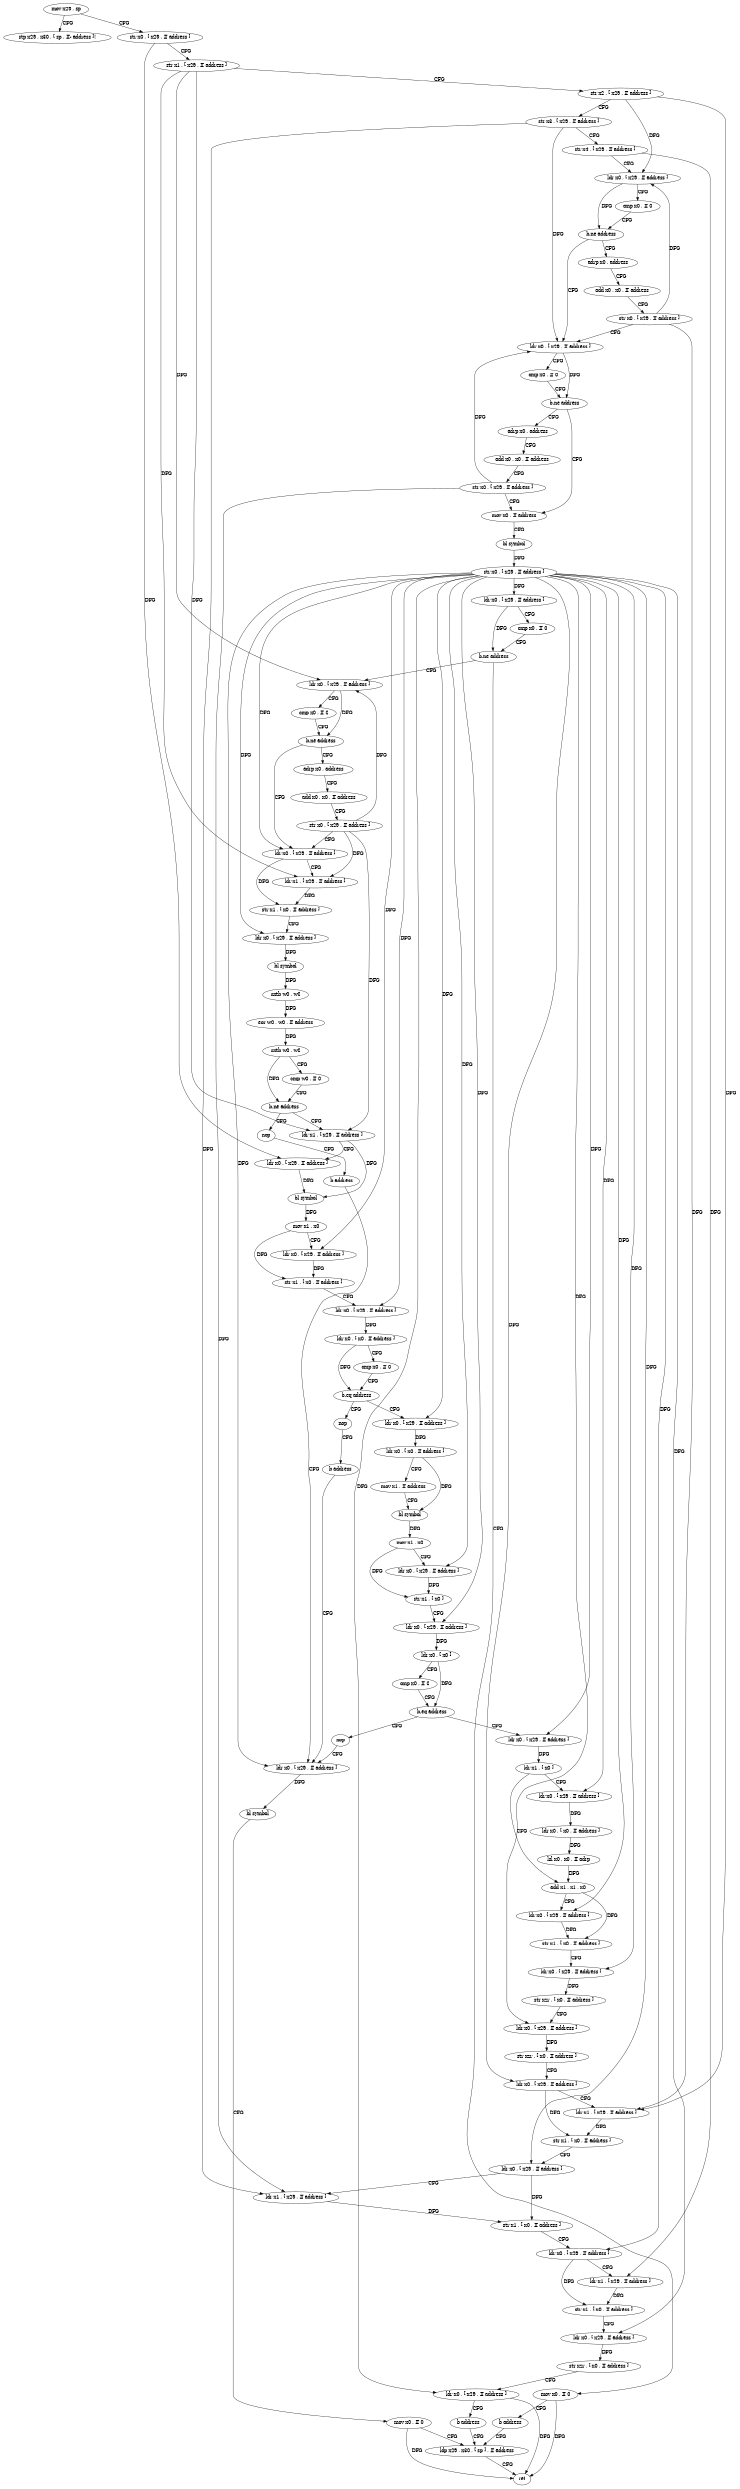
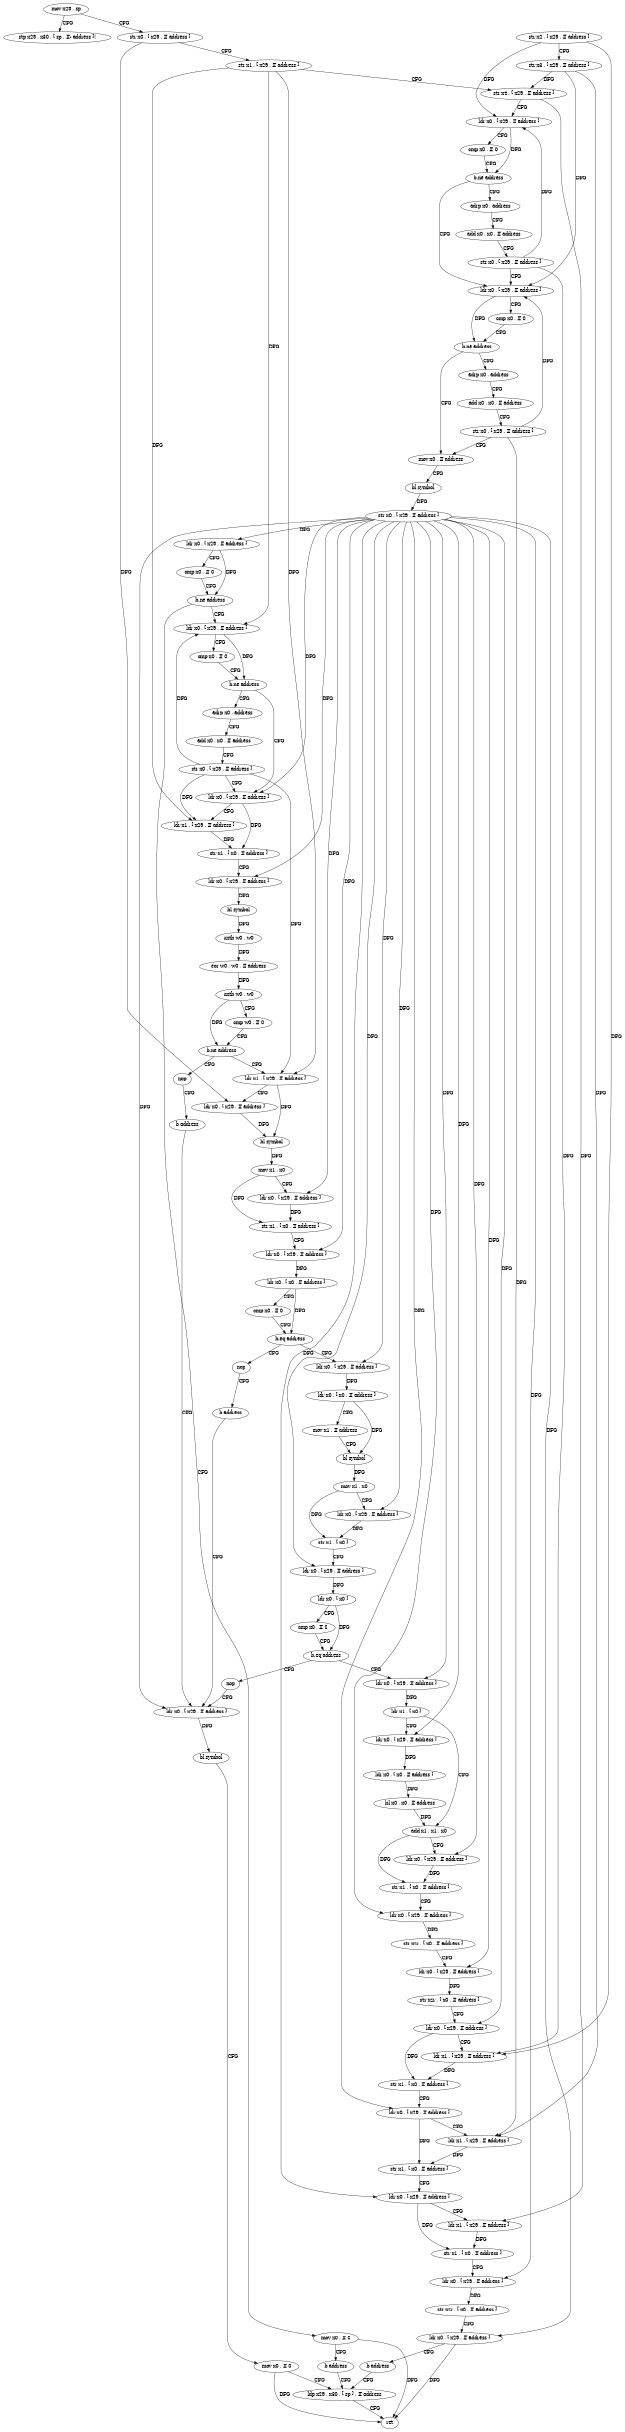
(407, 80) -> (395, 80)
(594, 136) -> (549, 80)
(569, 1860) -> (410, 1803)
